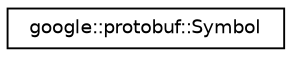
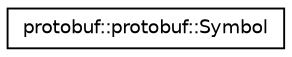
(146, 28) -> (146, 28)
